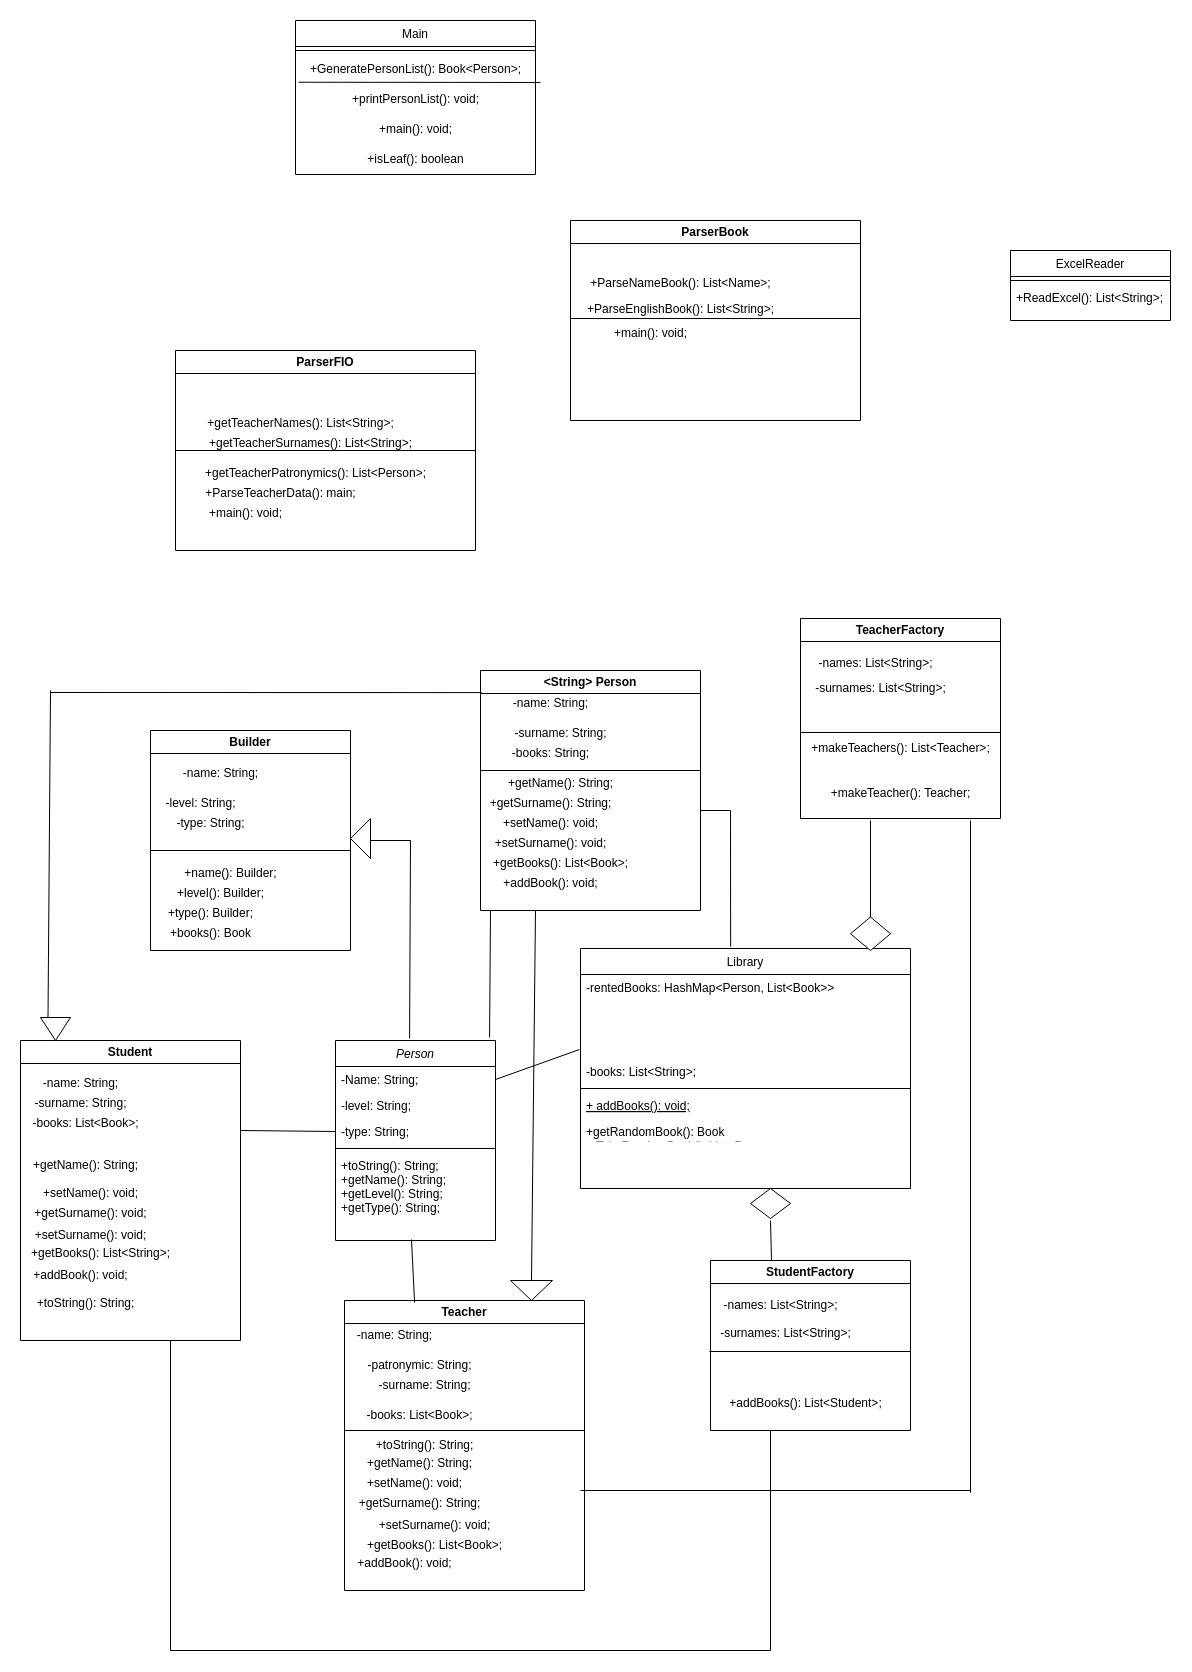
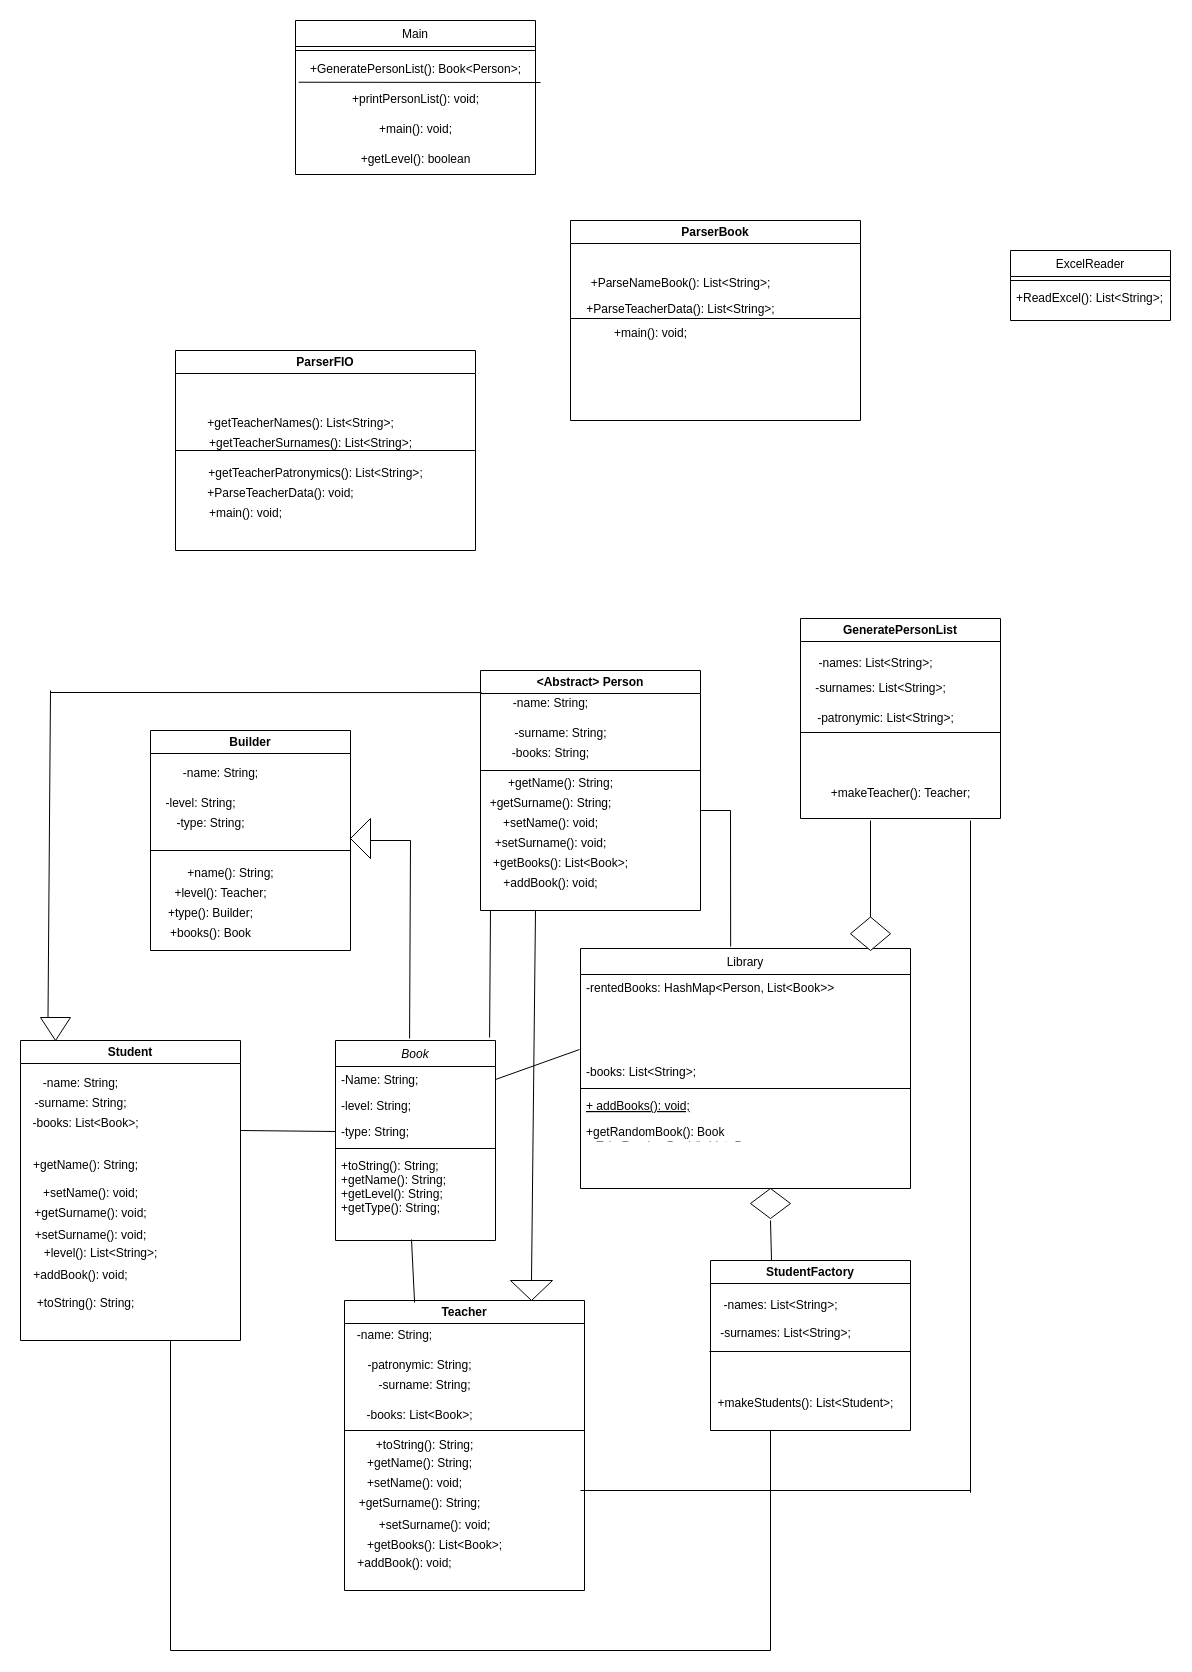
(416, 160) -> (416, 160)
(681, 284) -> (681, 284)
(681, 310) -> (681, 310)
(316, 474) -> (316, 474)
(281, 494) -> (281, 494)
(901, 631) -> (901, 631)
(591, 683) -> (591, 683)
none -> (886, 719)
(901, 749) -> none
(231, 874) -> (231, 874)
(221, 894) -> (221, 894)
(415, 1054) -> (415, 1054)
(101, 1254) -> (101, 1254)
(806, 1404) -> (806, 1404)
